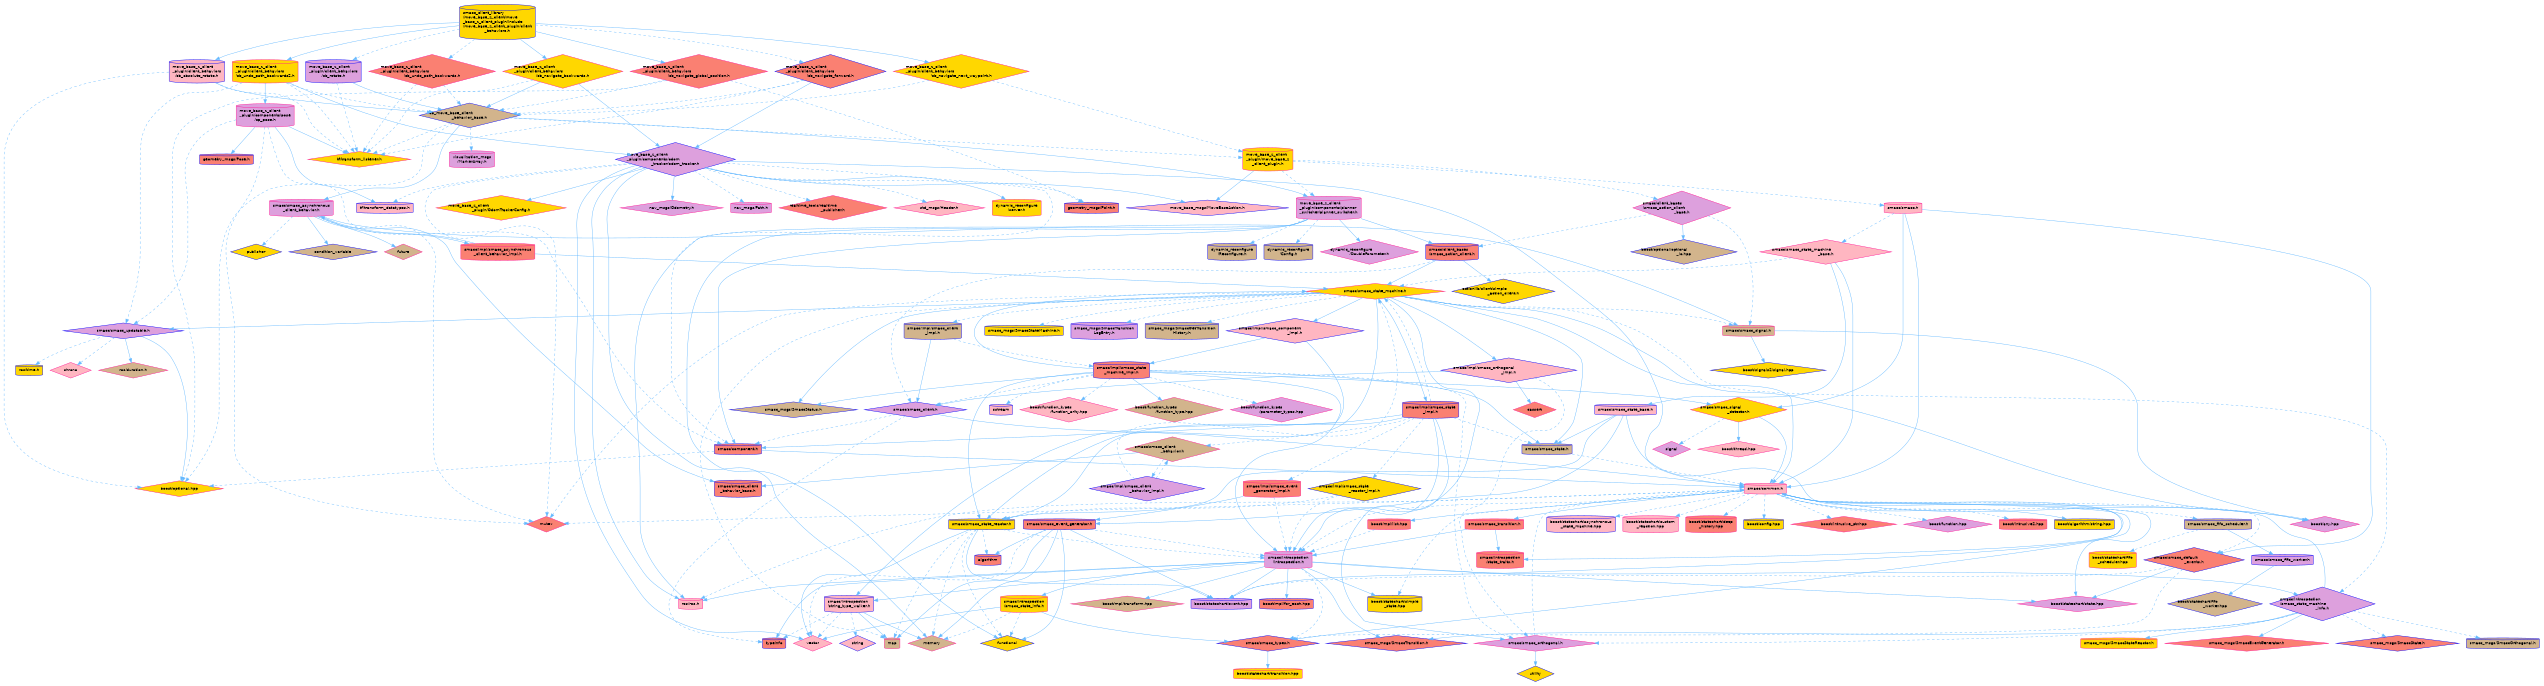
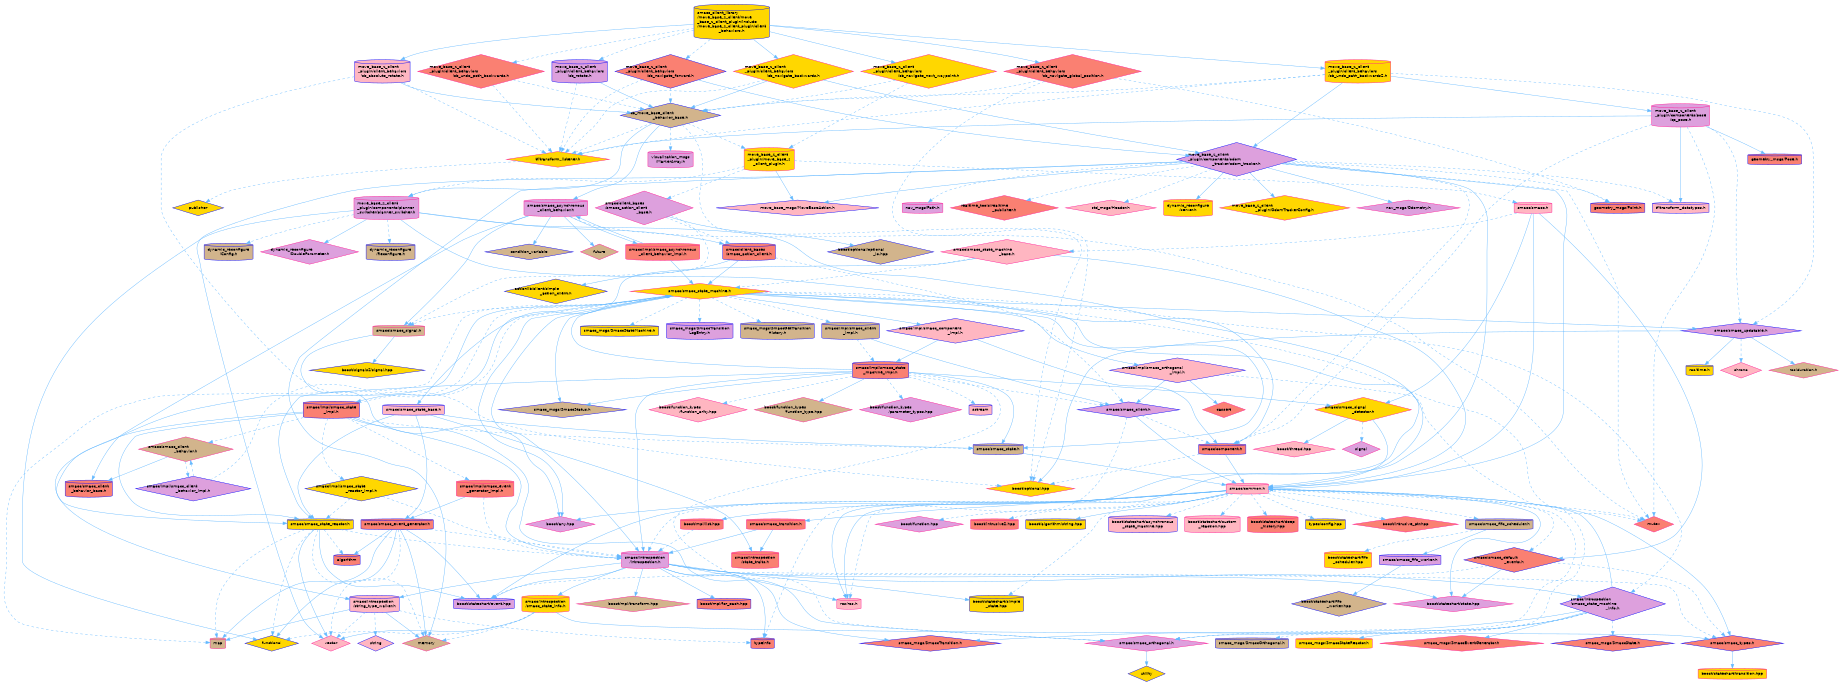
(279, 230) -> (363, 172)
(71, 347) -> (1721, 350)
(1652, 468) -> (1118, 468)
(1764, 524) -> (1325, 524)
